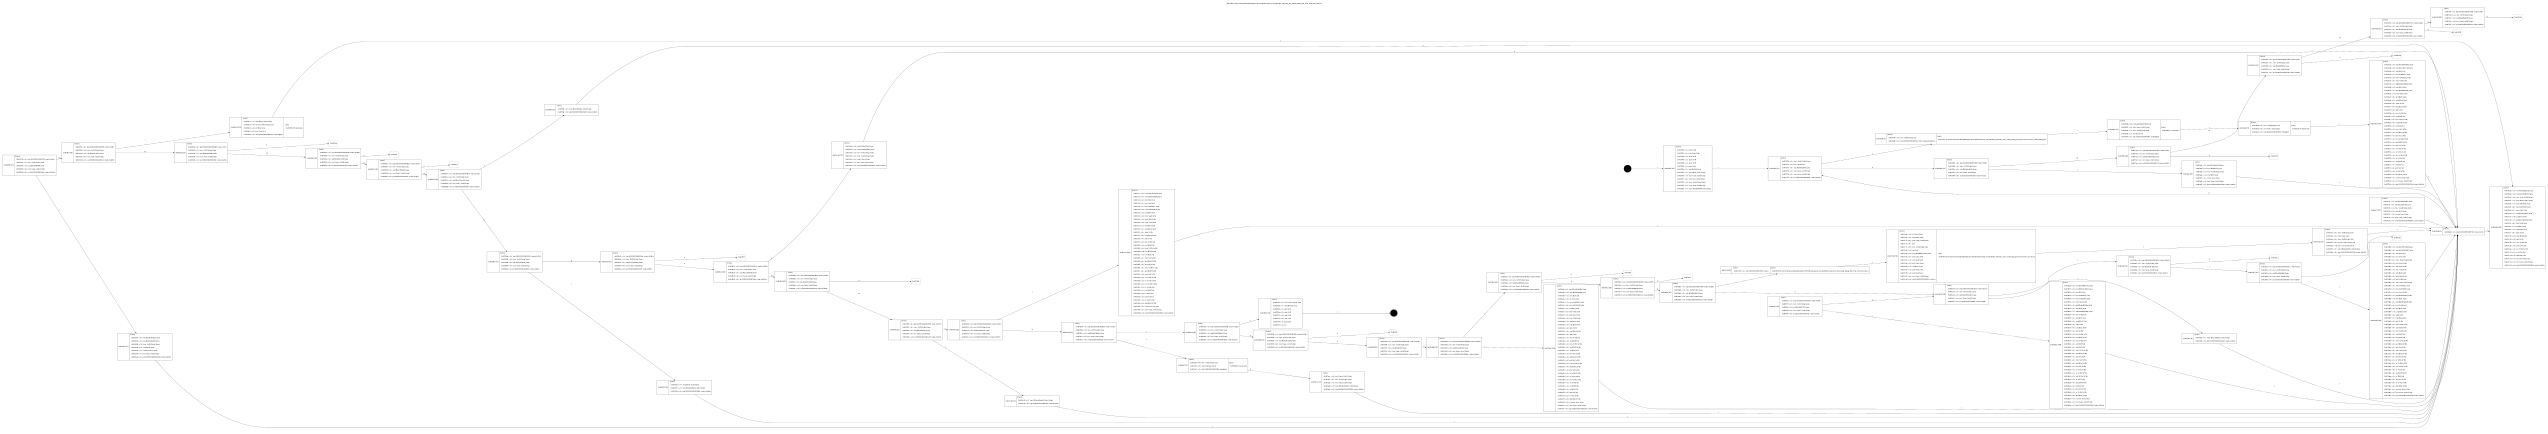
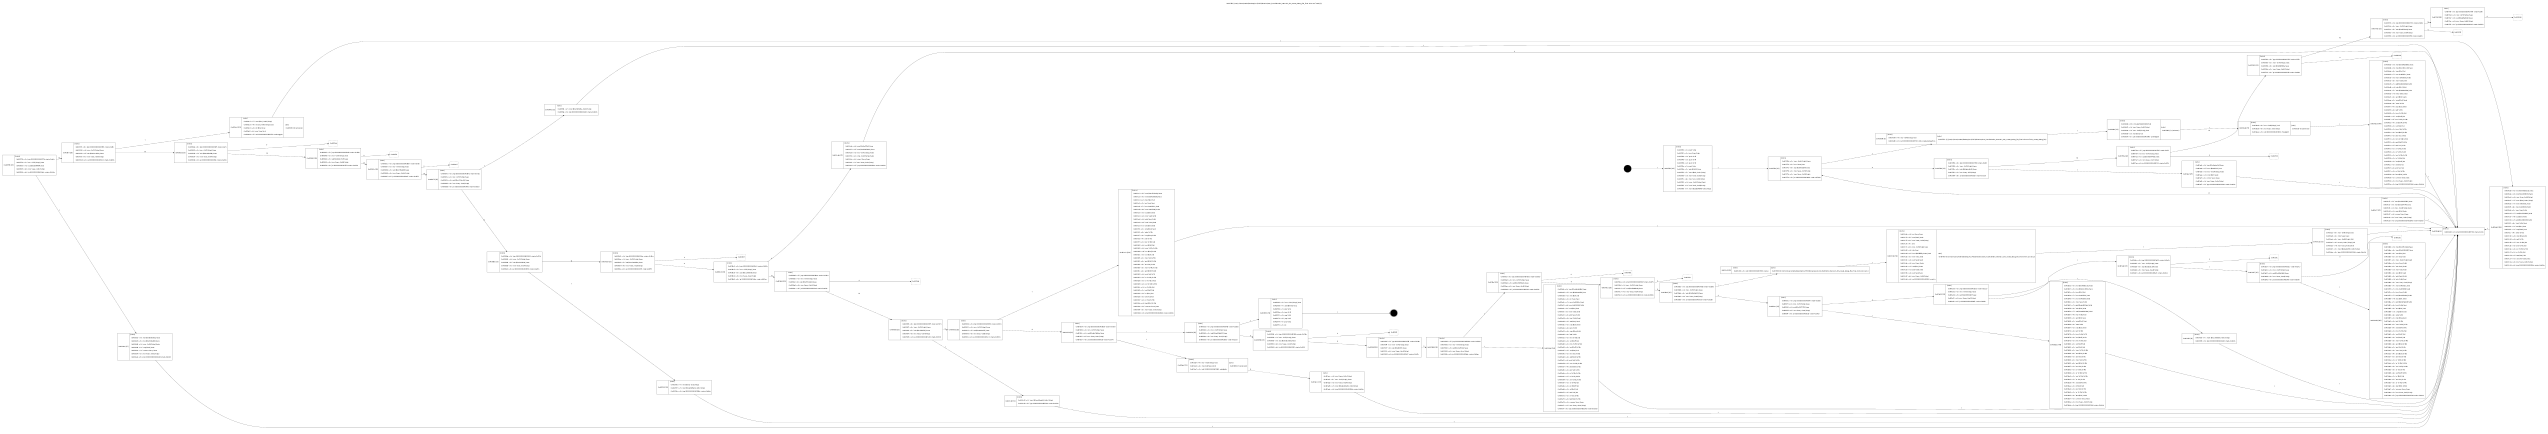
(2487, 231) -> (2488, 229)
(1824, 293) -> (1741, 299)
